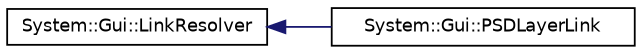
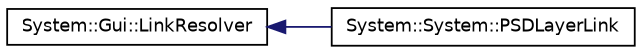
(483, 27) -> (483, 27)
